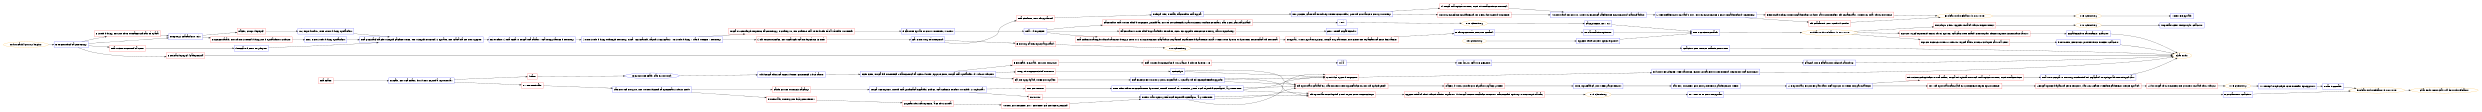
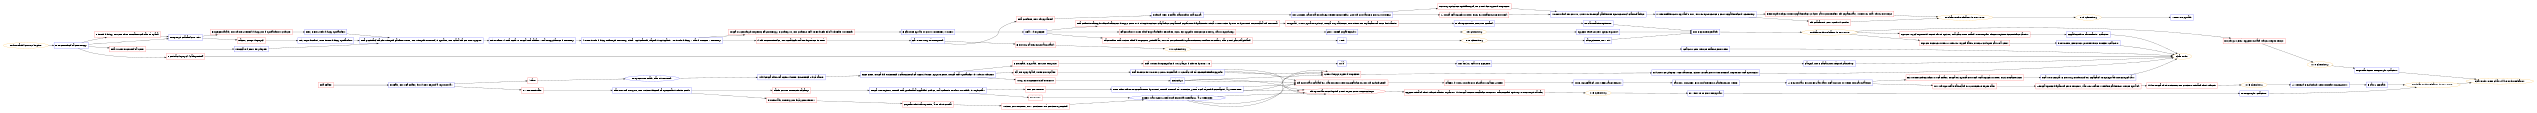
none -> (1409, 32)
none -> (2437, 76)
(1342, 77) -> (1342, 74)
none -> (1241, 80)
(1706, 86) -> (1706, 83)
(1965, 86) -> (1965, 86)
(1342, 95) -> (1342, 91)
(2238, 95) -> (2254, 93)
(1178, 97) -> (1178, 98)
